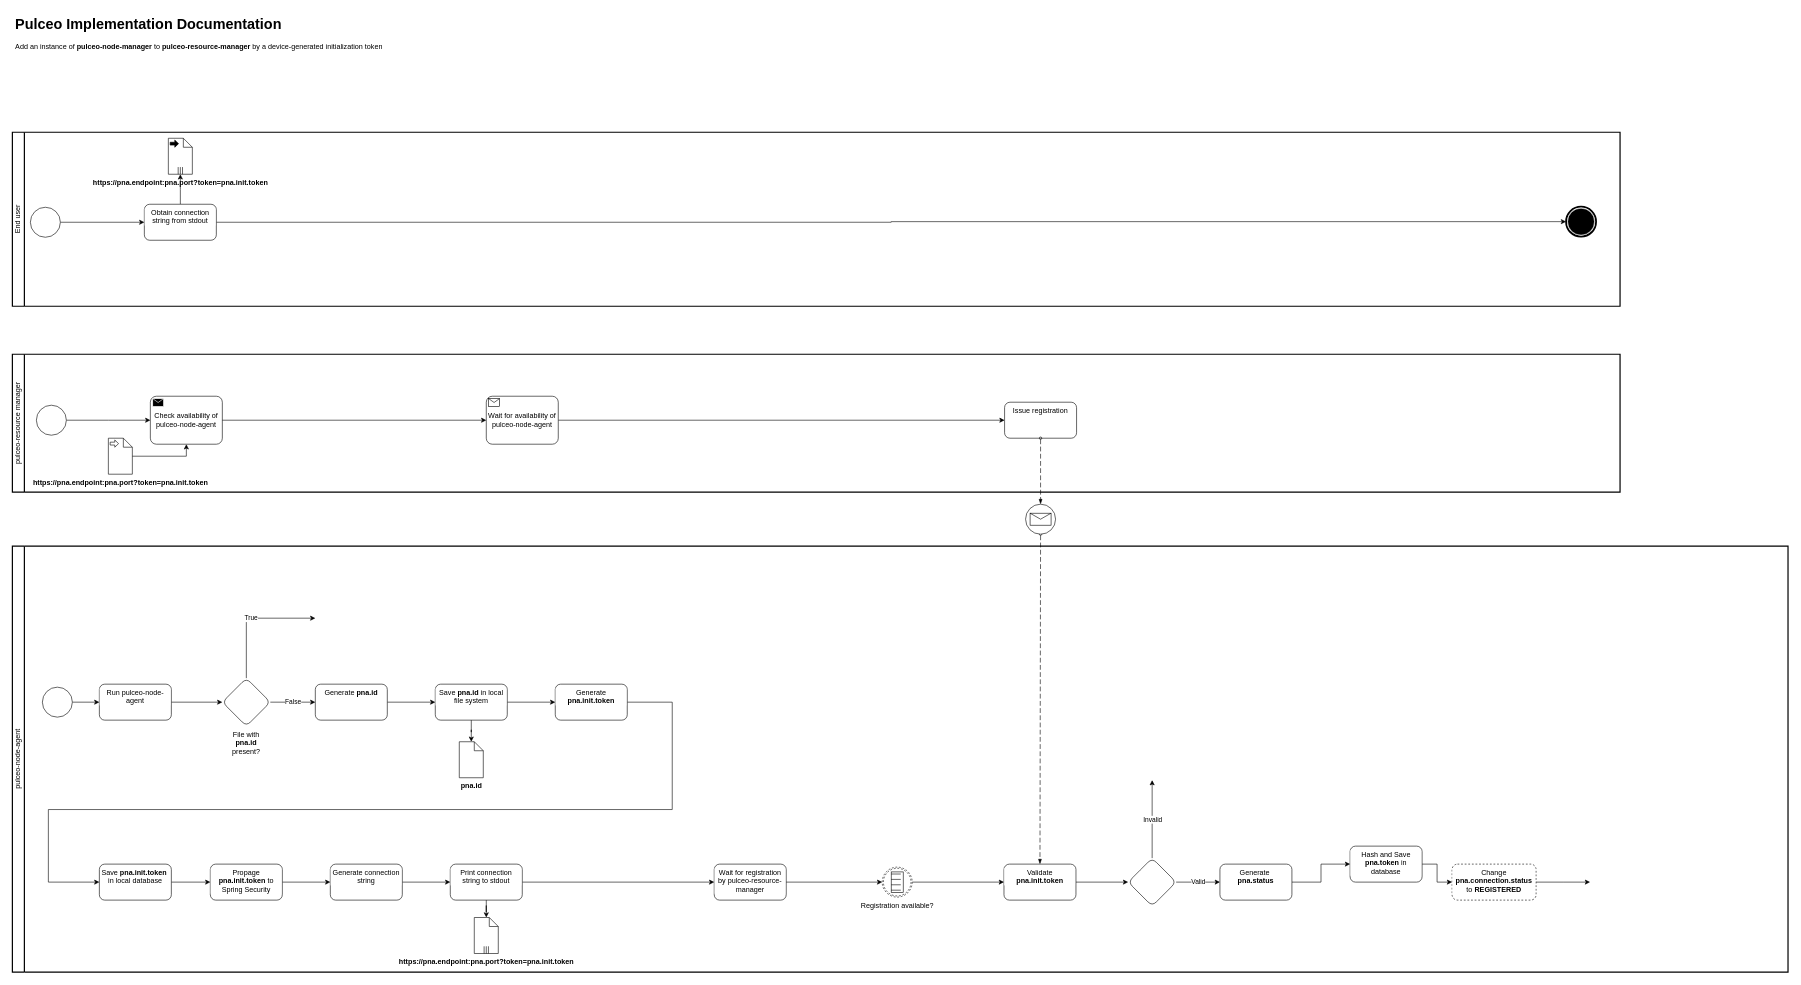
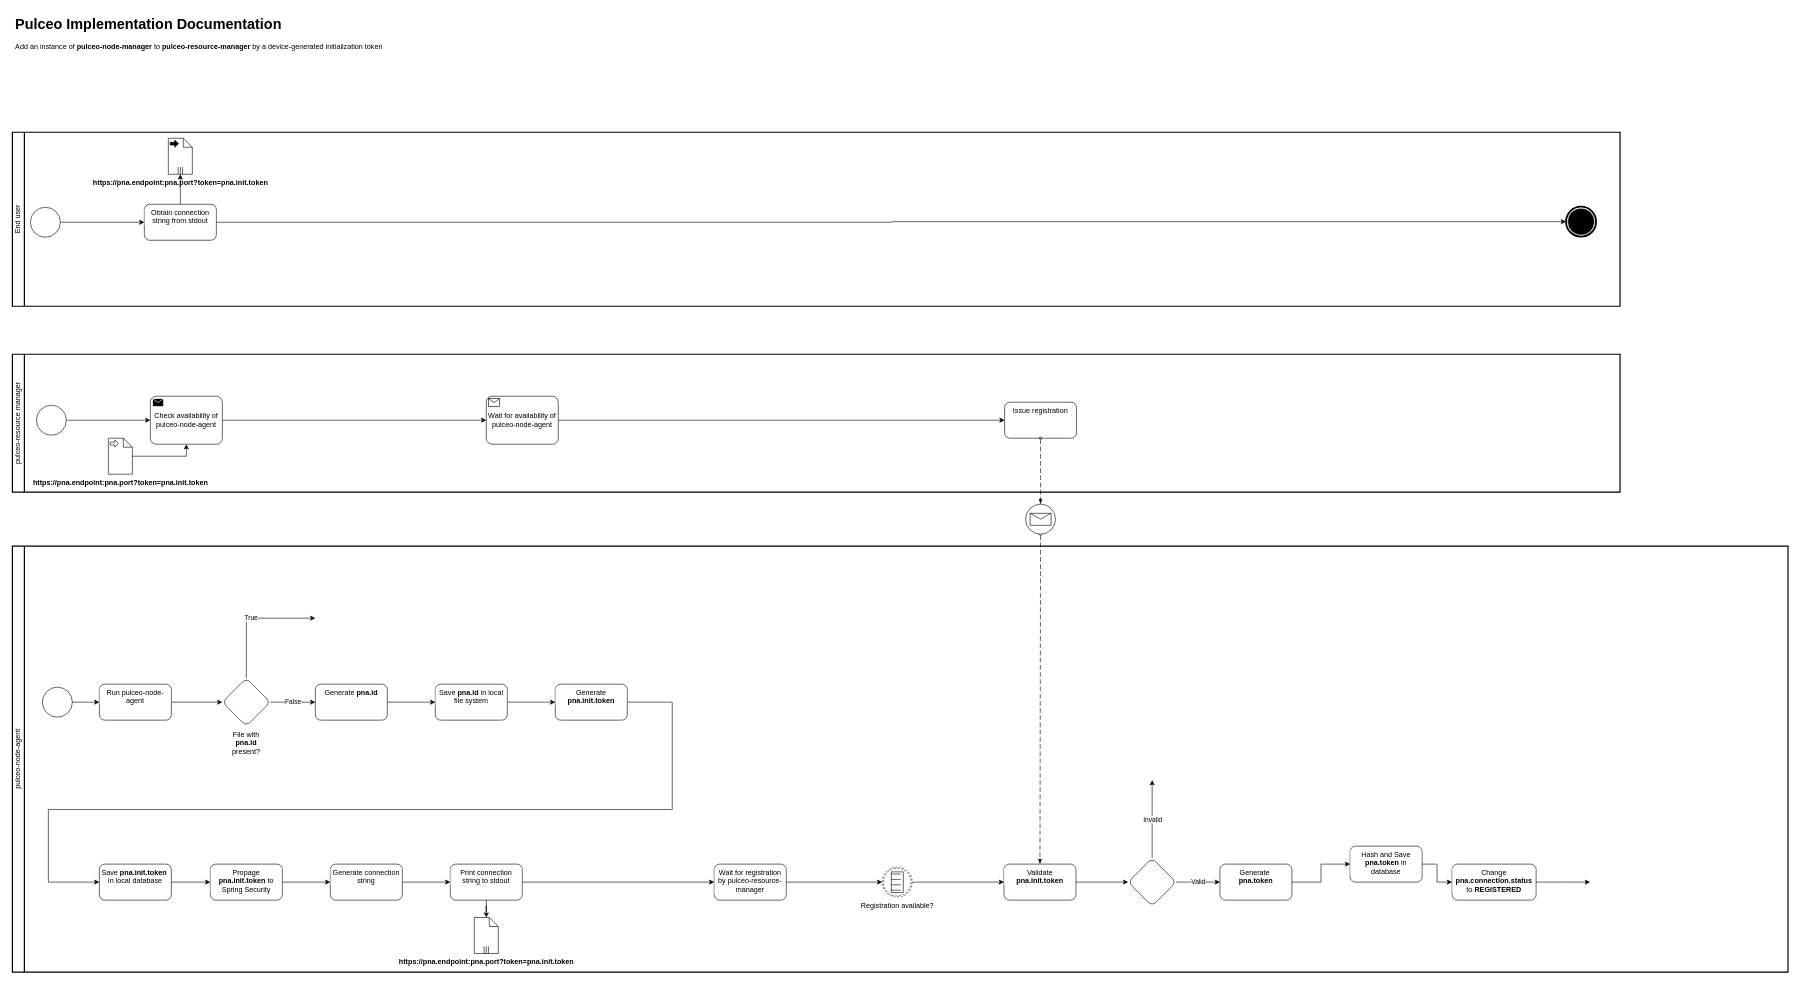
(471, 730) -> none
(471, 760) -> none
(1256, 877) -> (1256, 877)
(1494, 882) -> (1494, 882)
